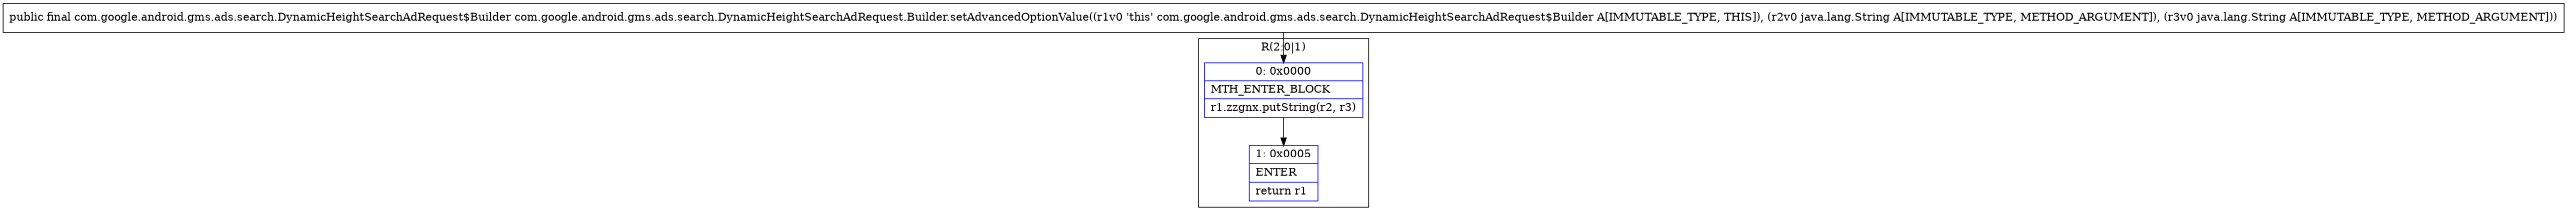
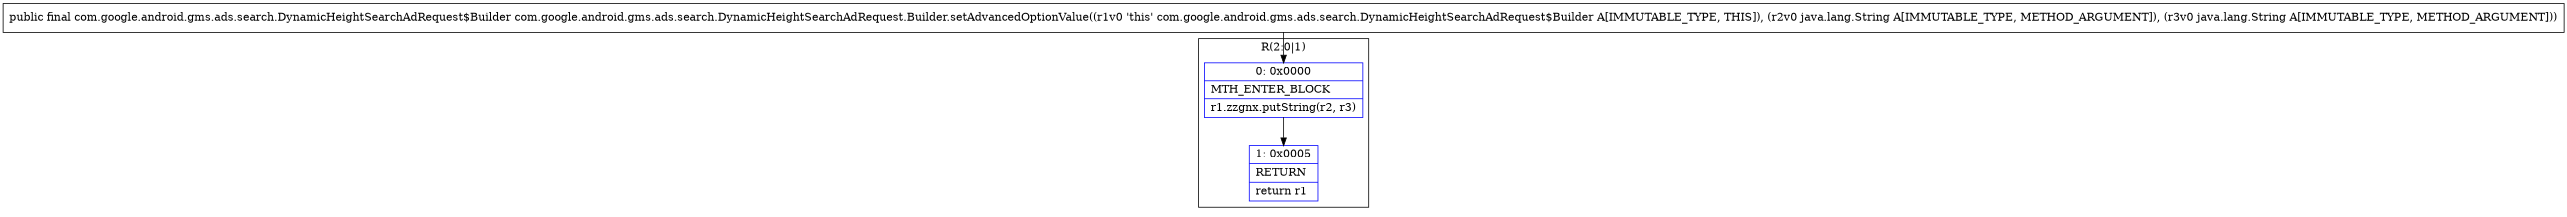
(1276, 173) -> (1281, 173)
